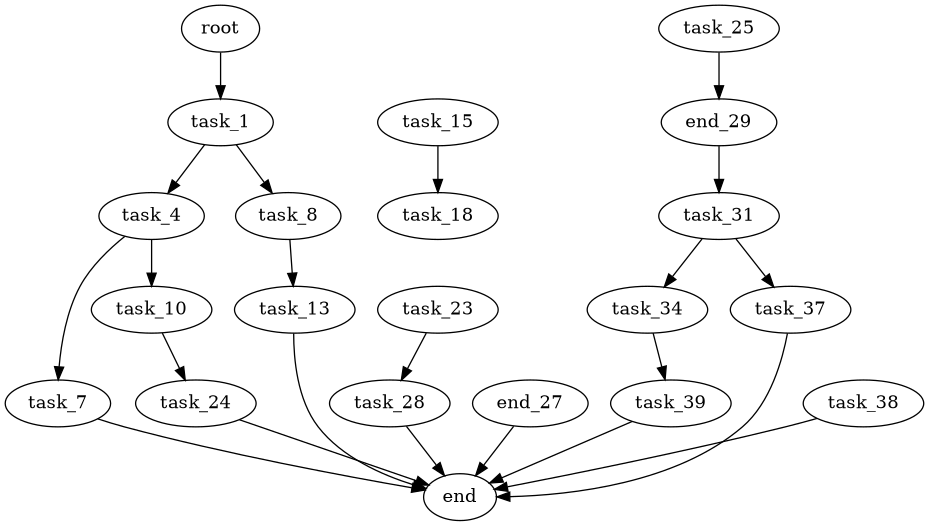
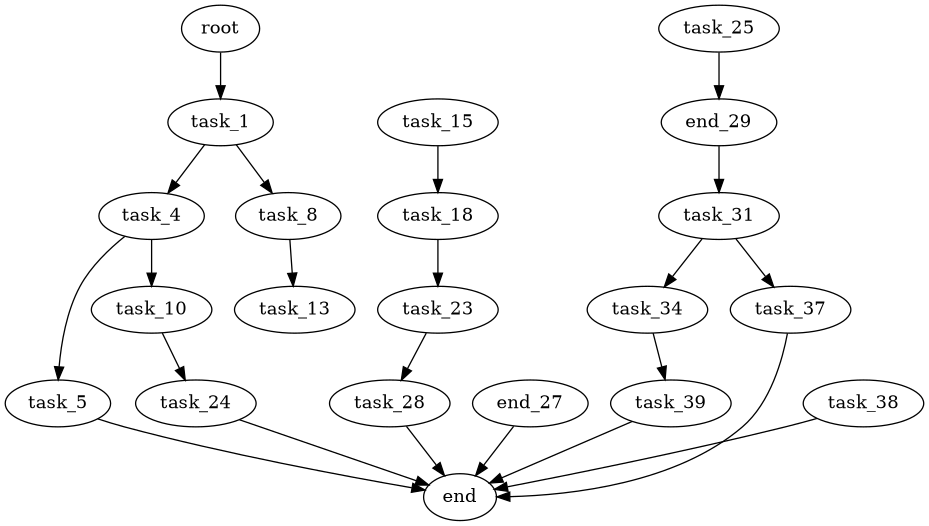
none -> (438, 256)
(58, 403) -> (58, 403)
(323, 432) -> none
